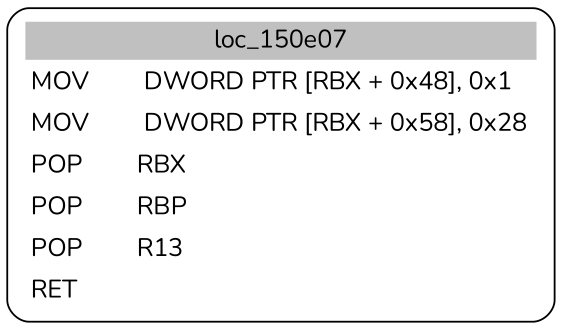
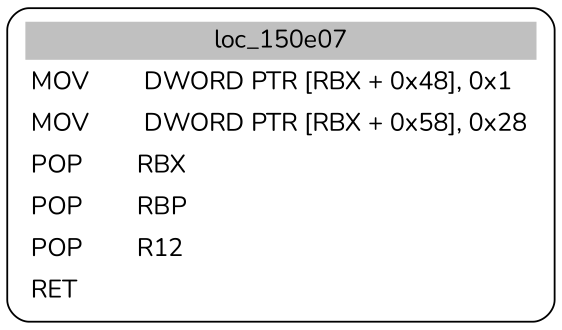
(108, 248) -> (108, 248)
